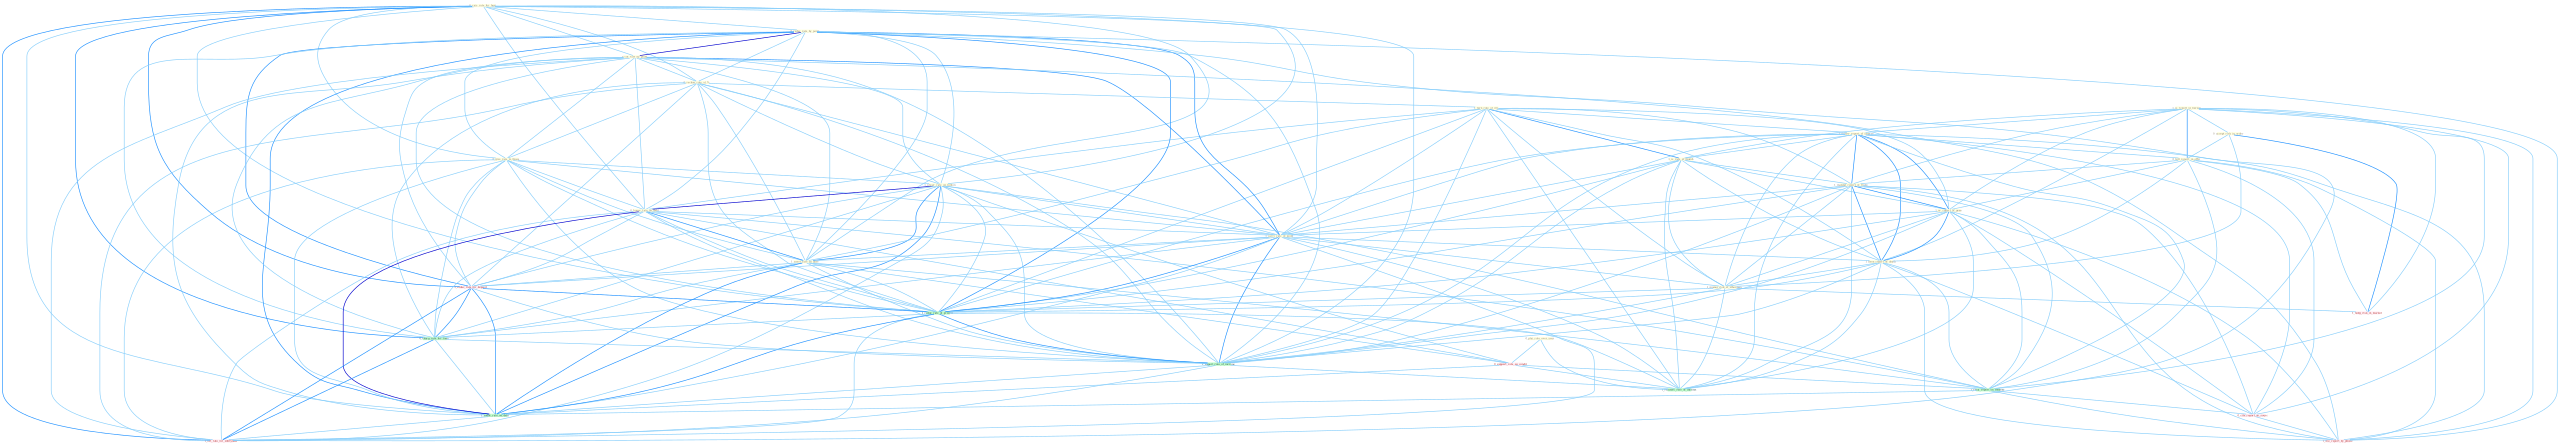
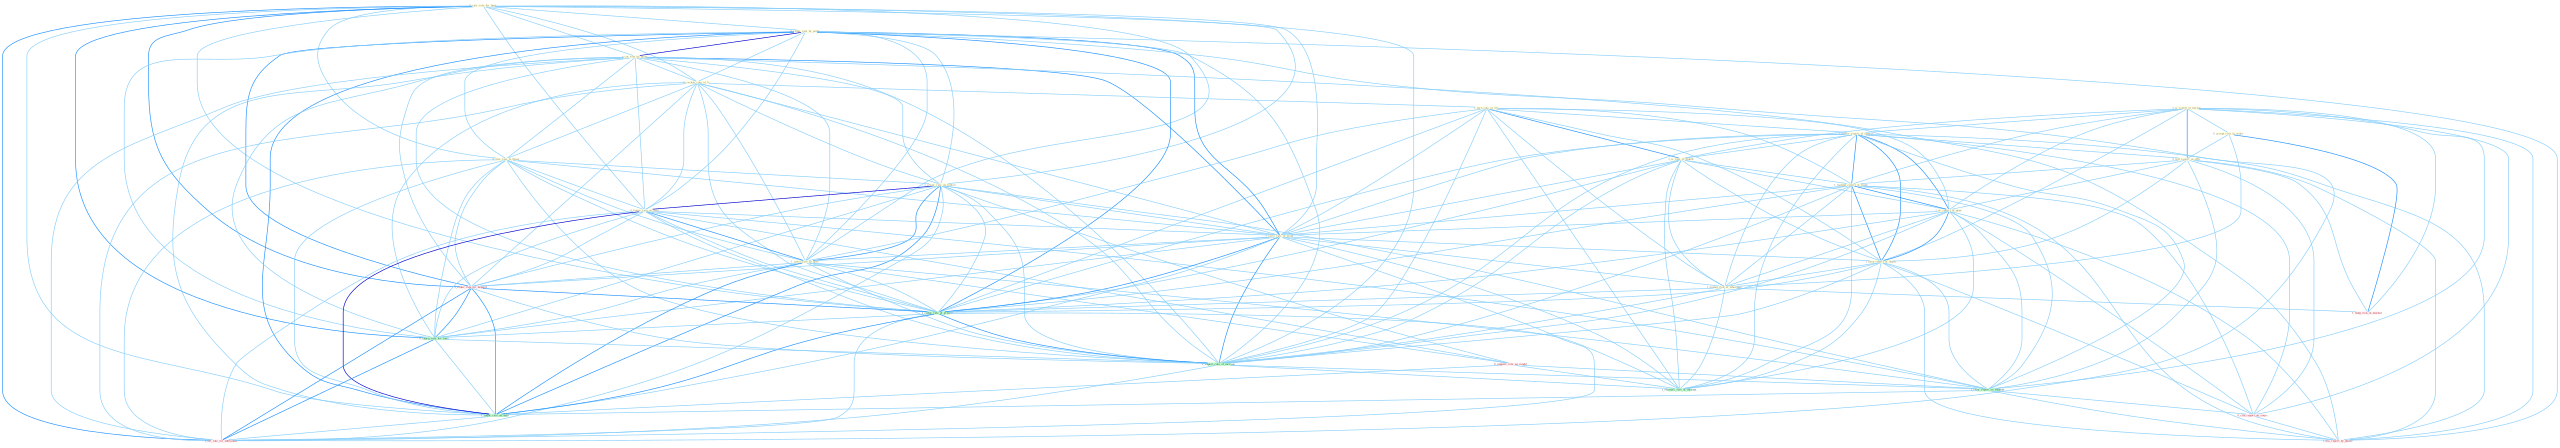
(1063, 153) -> (684, 153)
(1541, 339) -> none
(875, 389) -> (1641, 378)
